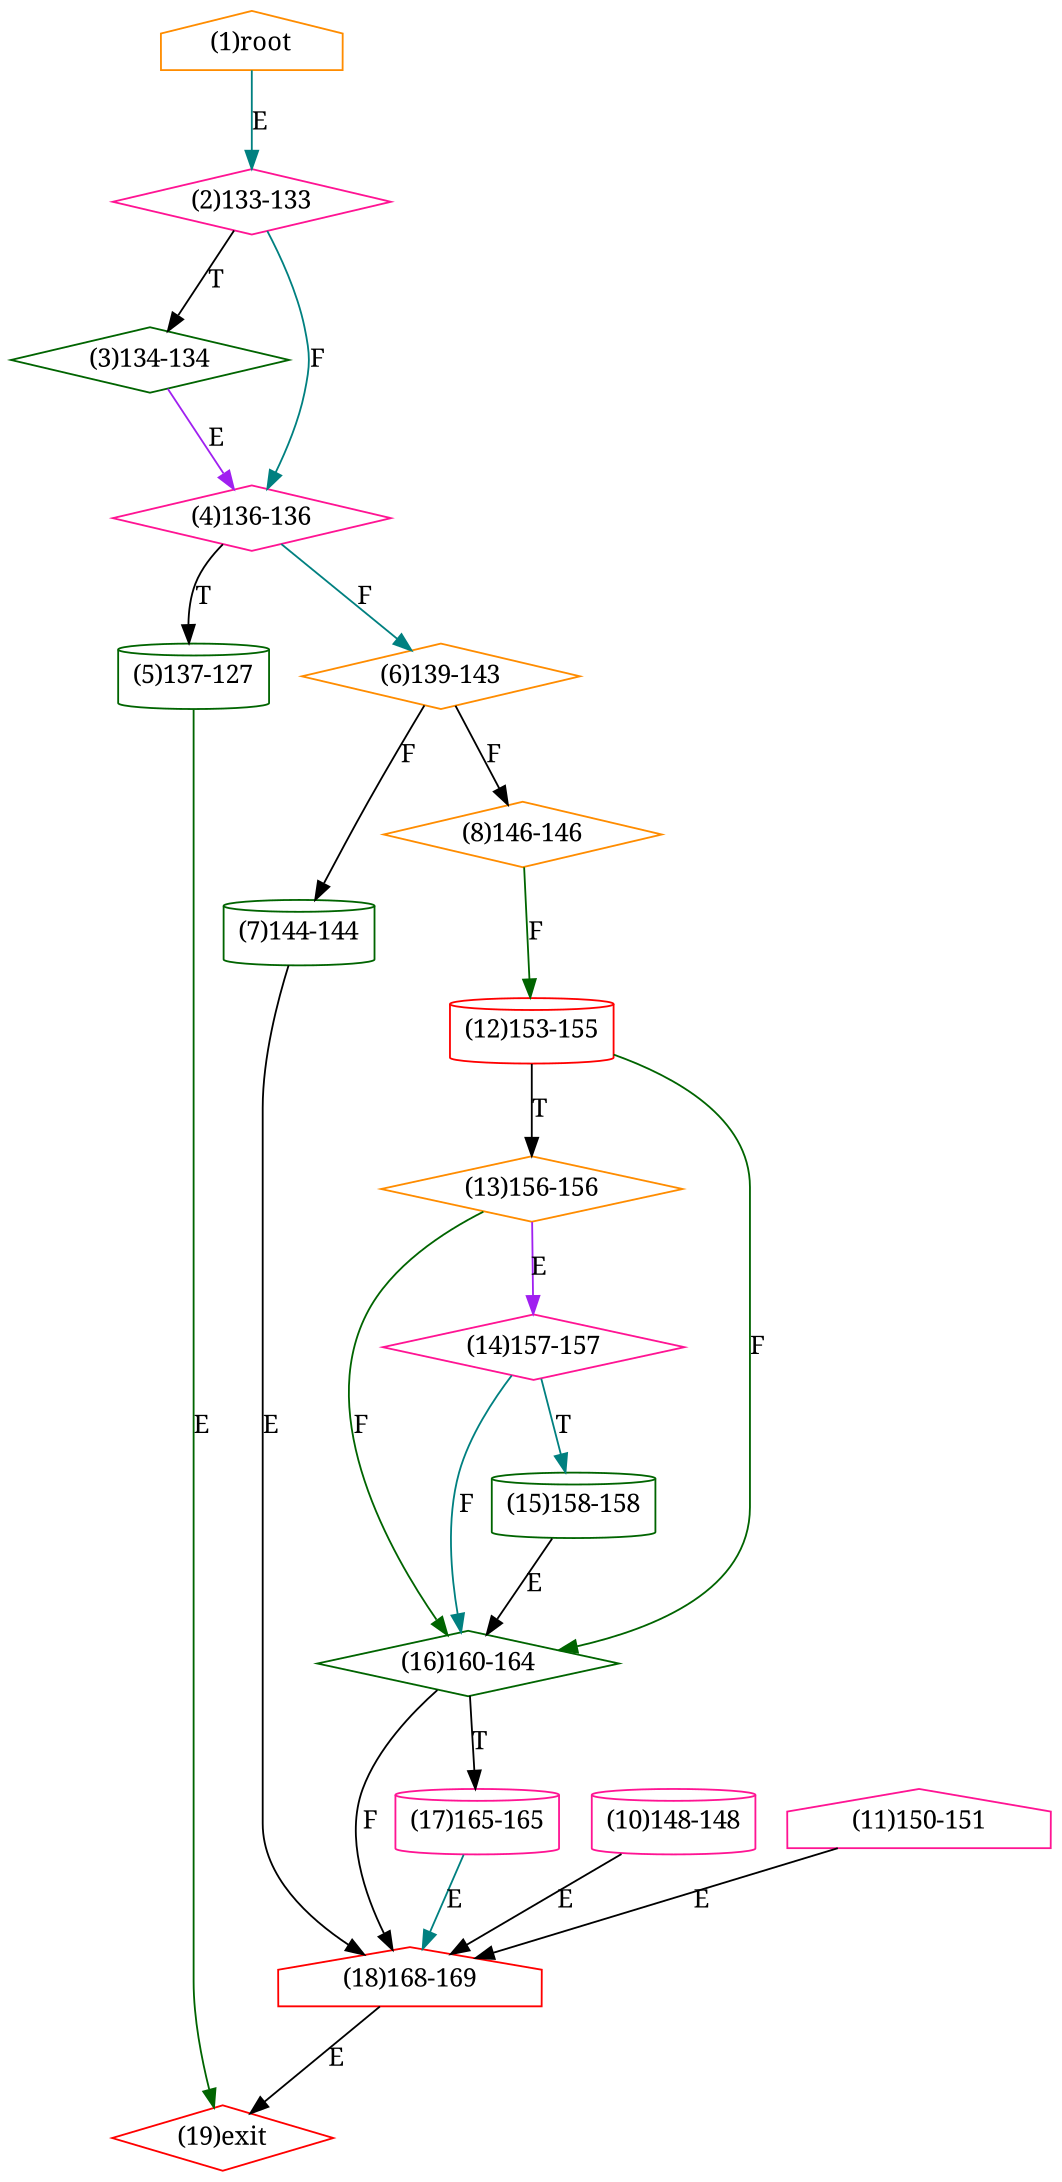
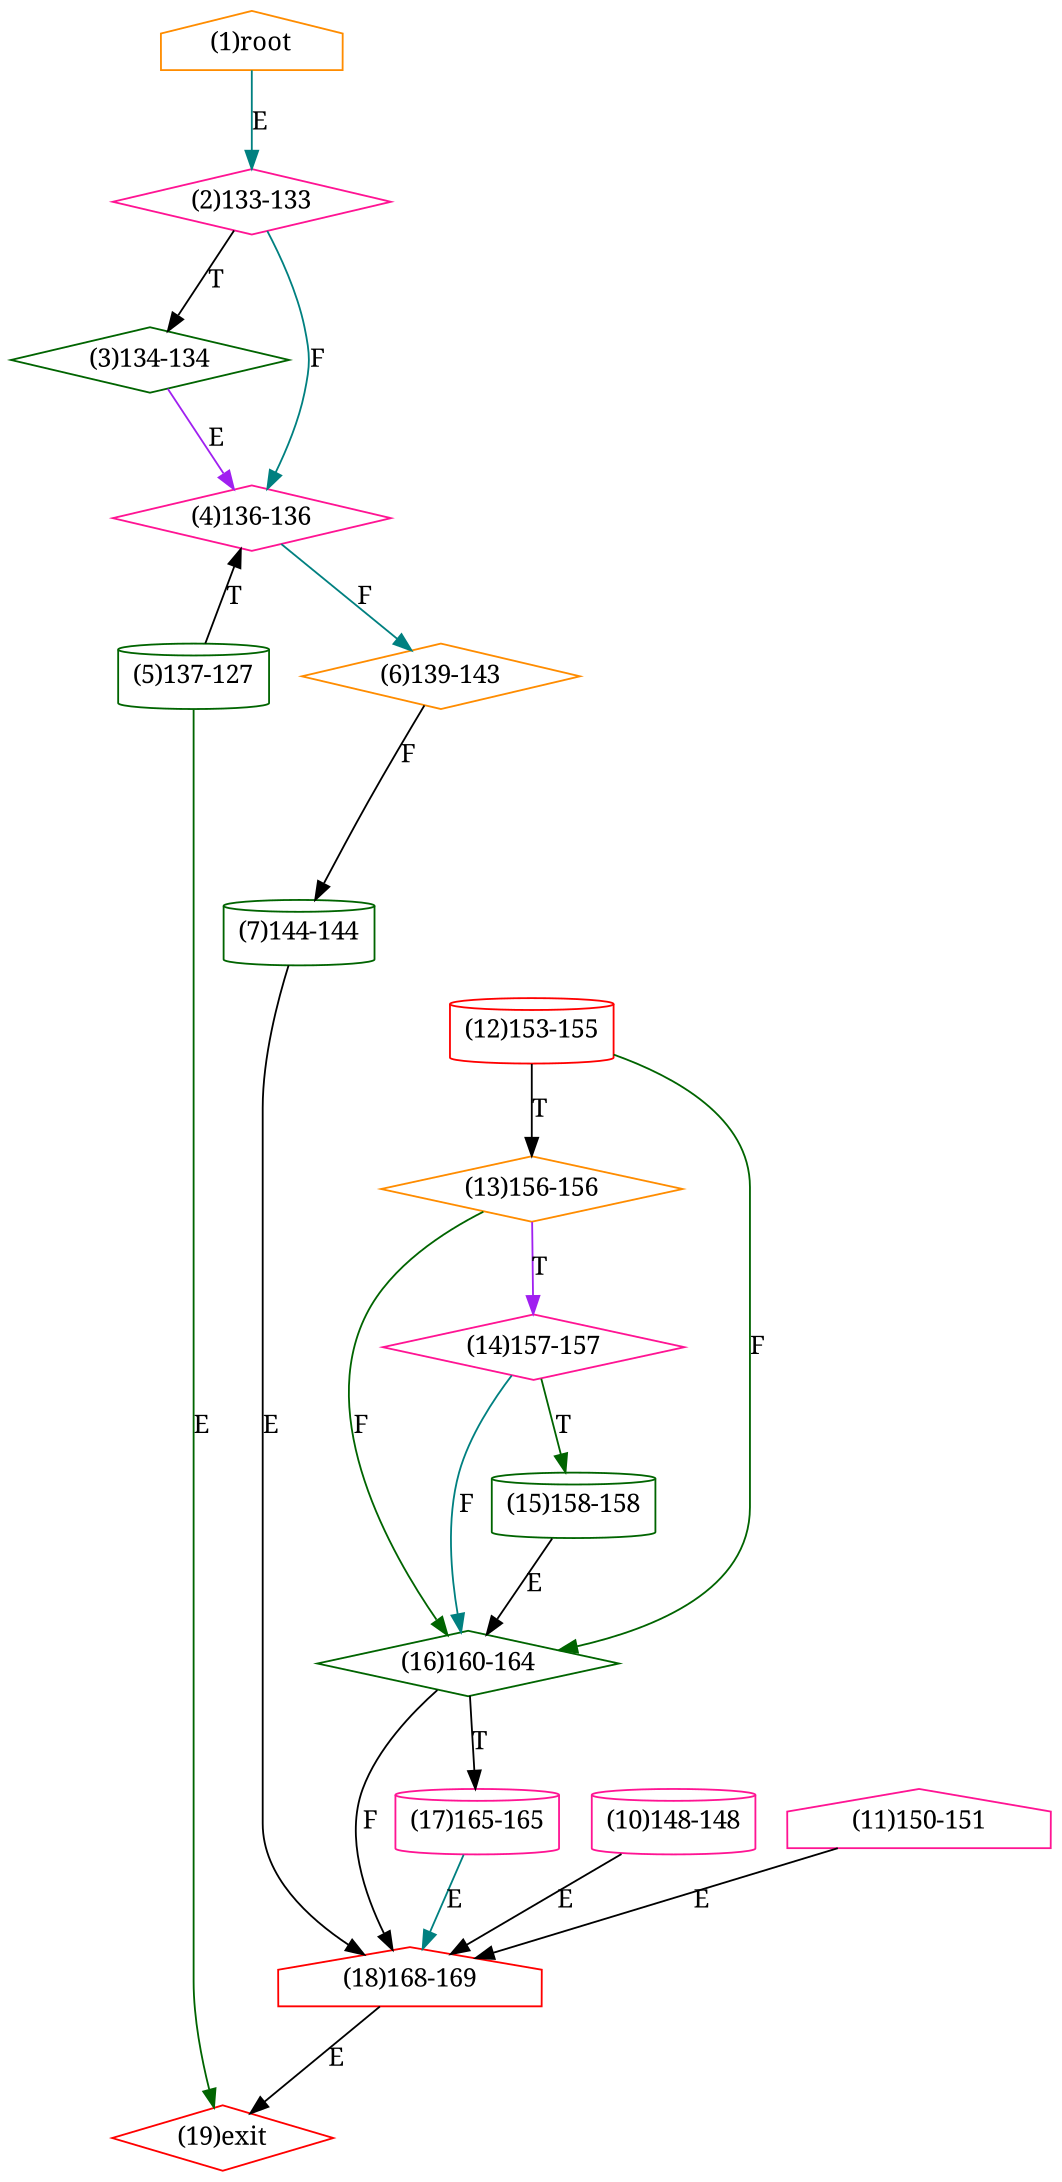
(197, 581) -> (220, 605)
(523, 834) -> none
(540, 1268) -> (540, 1268)
(551, 1417) -> (551, 1417)
